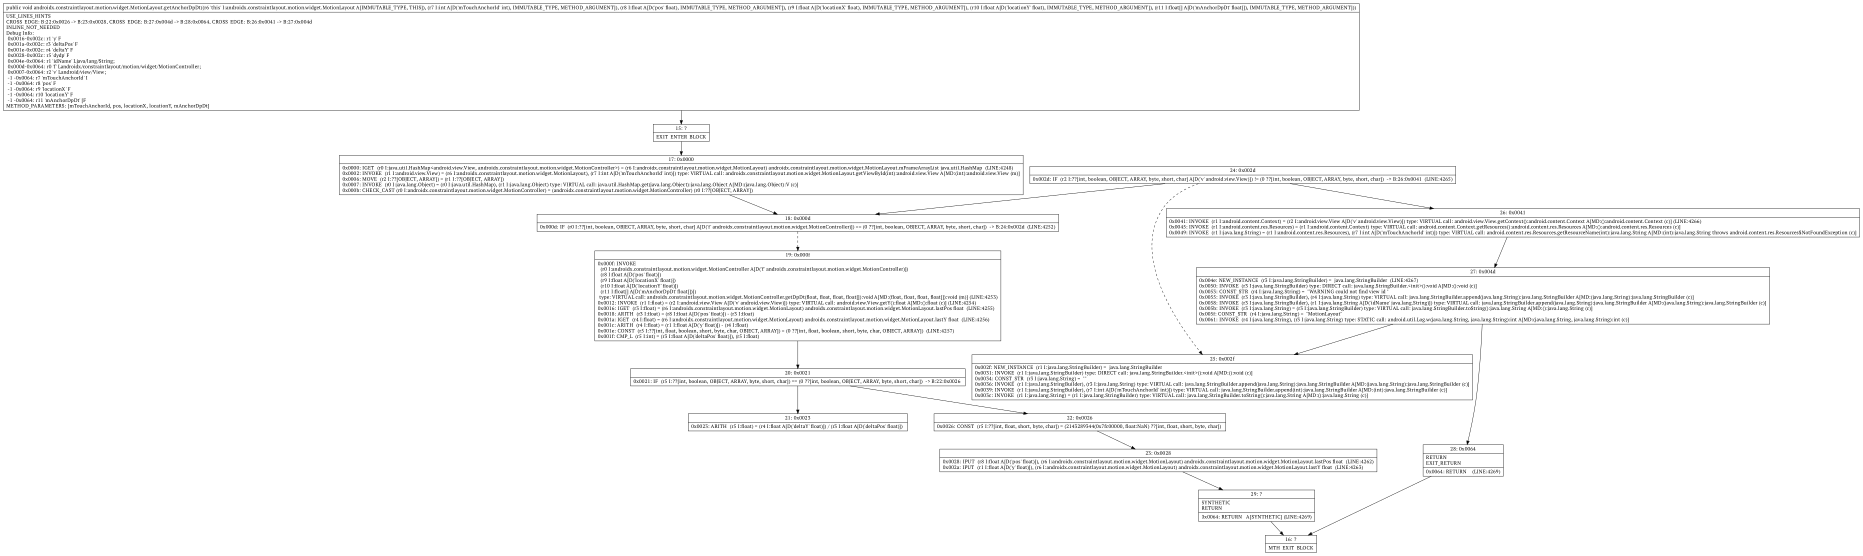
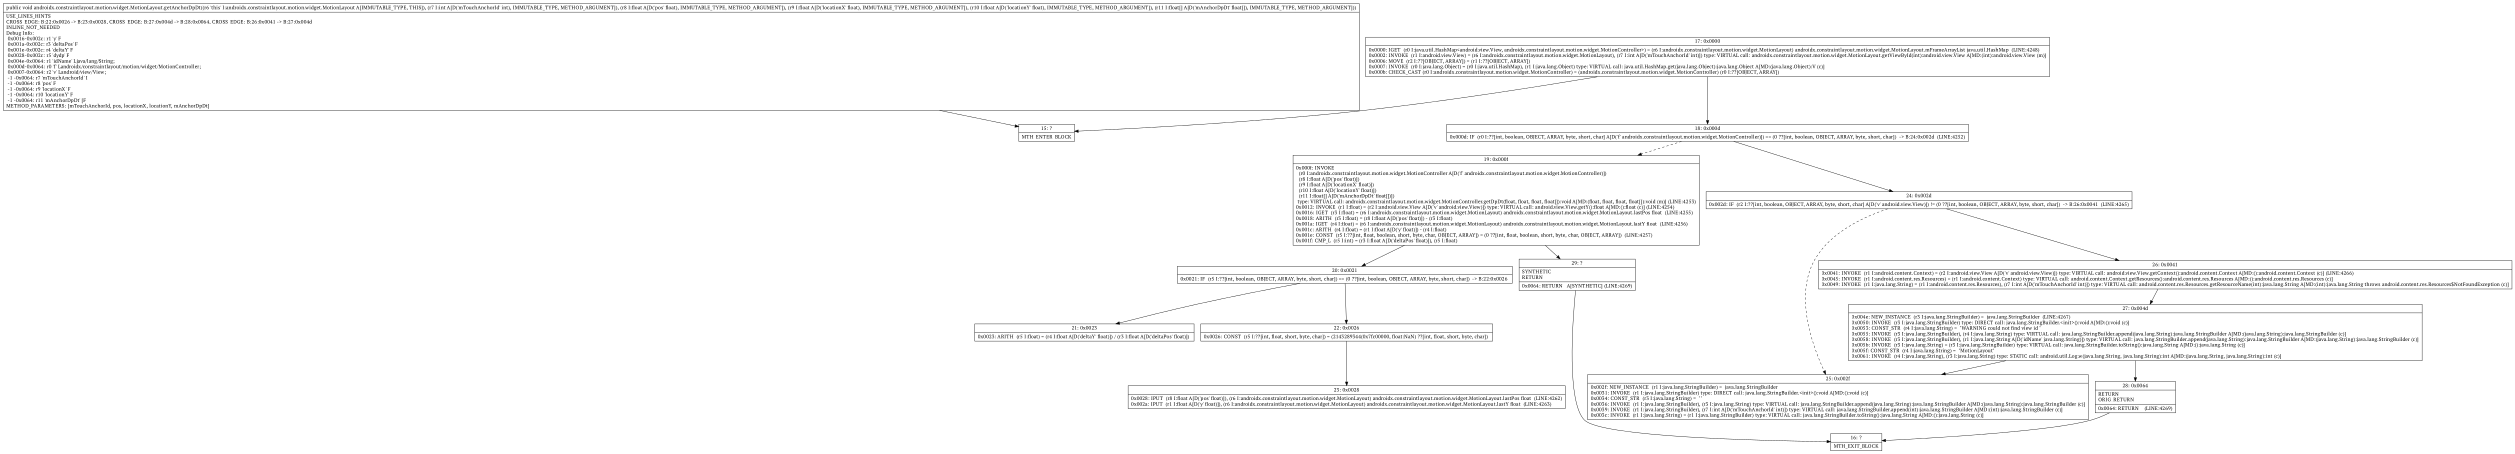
(681, 137) -> (1047, 137)
(681, 146) -> (1339, 113)
(1022, 199) -> (1812, 166)
(1444, 463) -> (2116, 400)
(1201, 480) -> (1551, 251)
